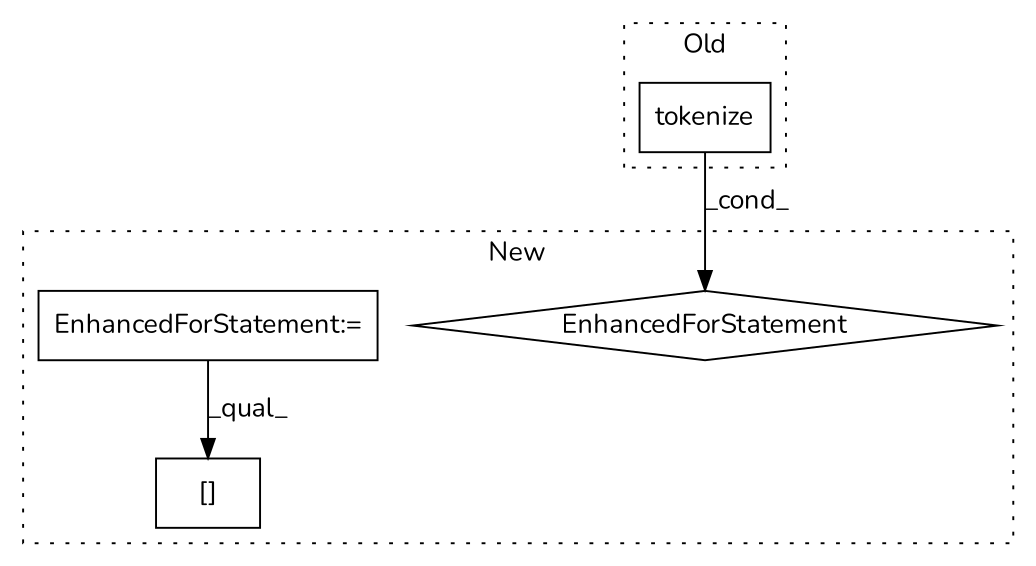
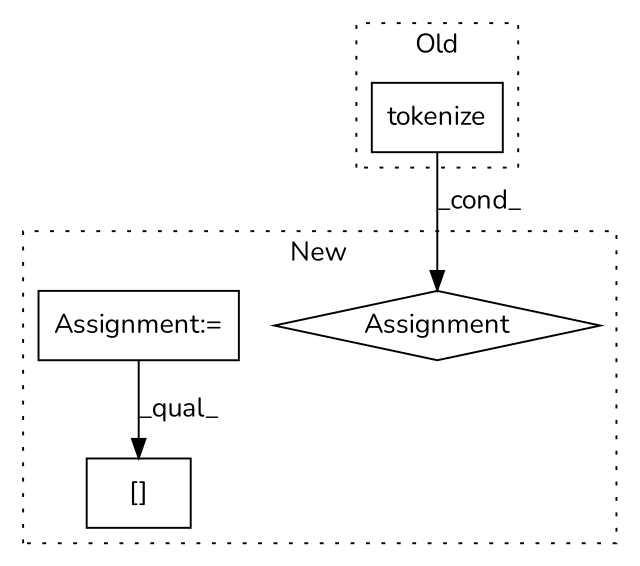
(208, 326) -> (139, 326)
(705, 326) -> (437, 326)
